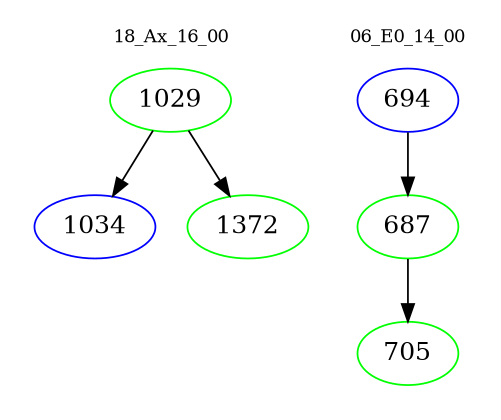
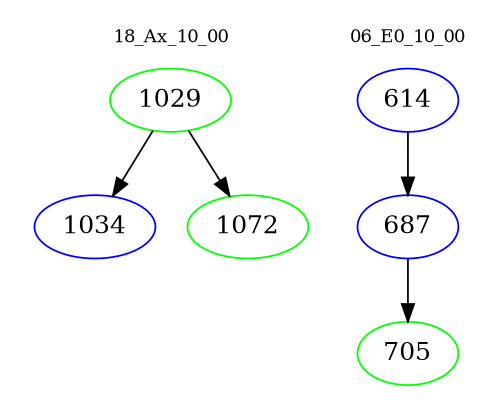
(171, 38) -> (171, 38)
(408, 38) -> (408, 38)
(408, 100) -> (408, 100)
(248, 227) -> (248, 227)
(408, 227) -> (408, 227)
